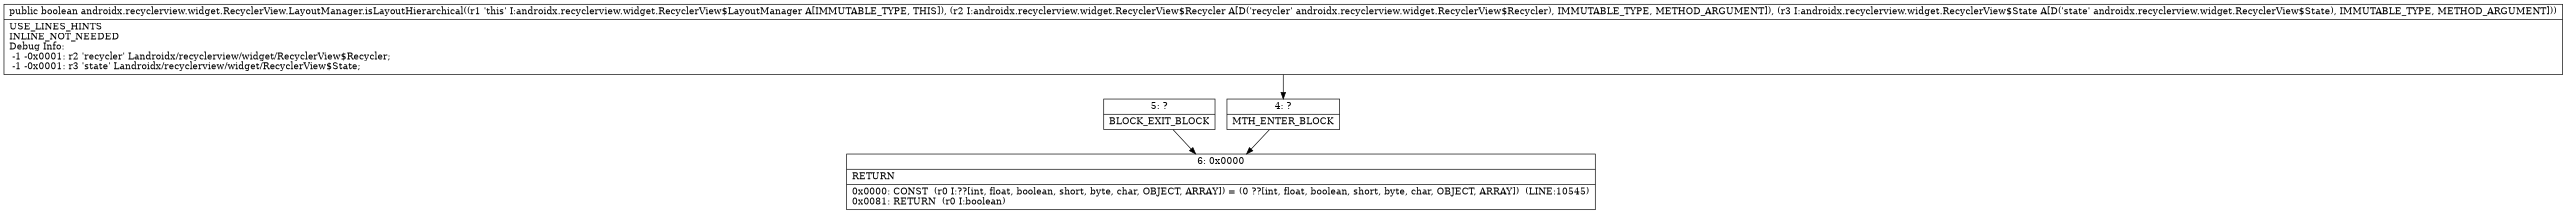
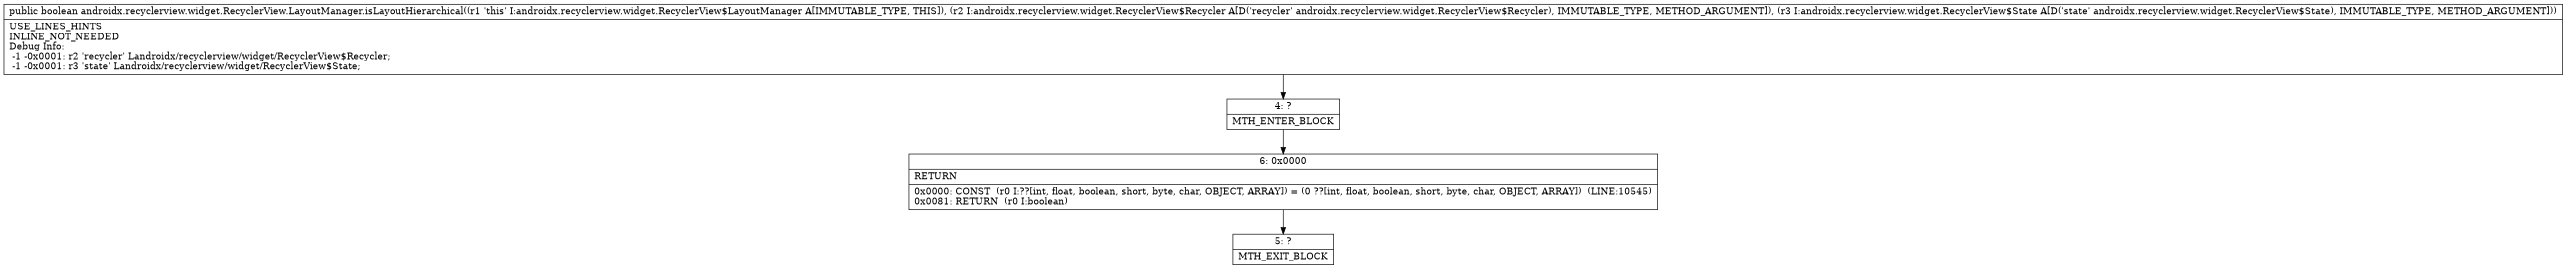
(1159, 122) -> (1283, 257)
(1182, 139) -> (1283, 219)
